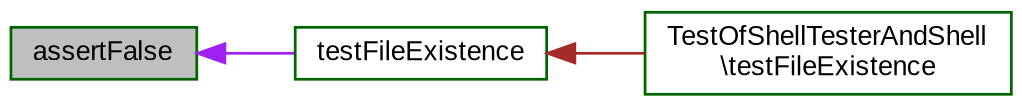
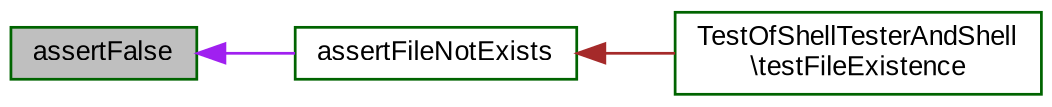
(421, 53) -> (436, 53)
